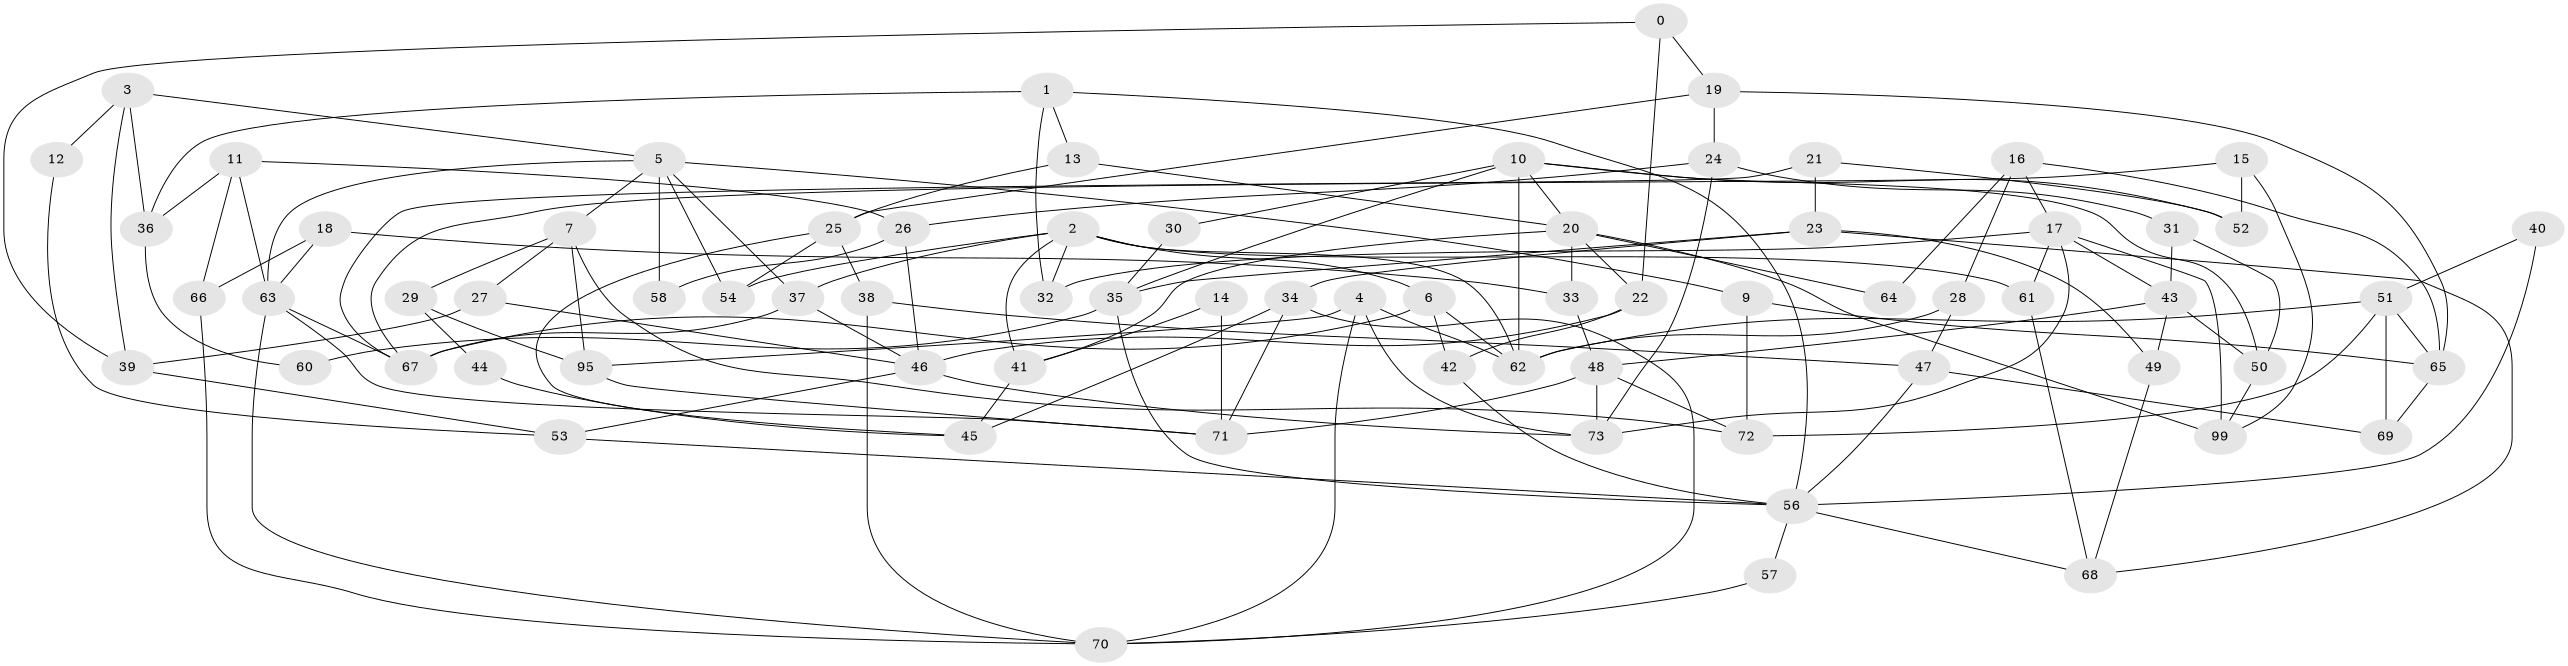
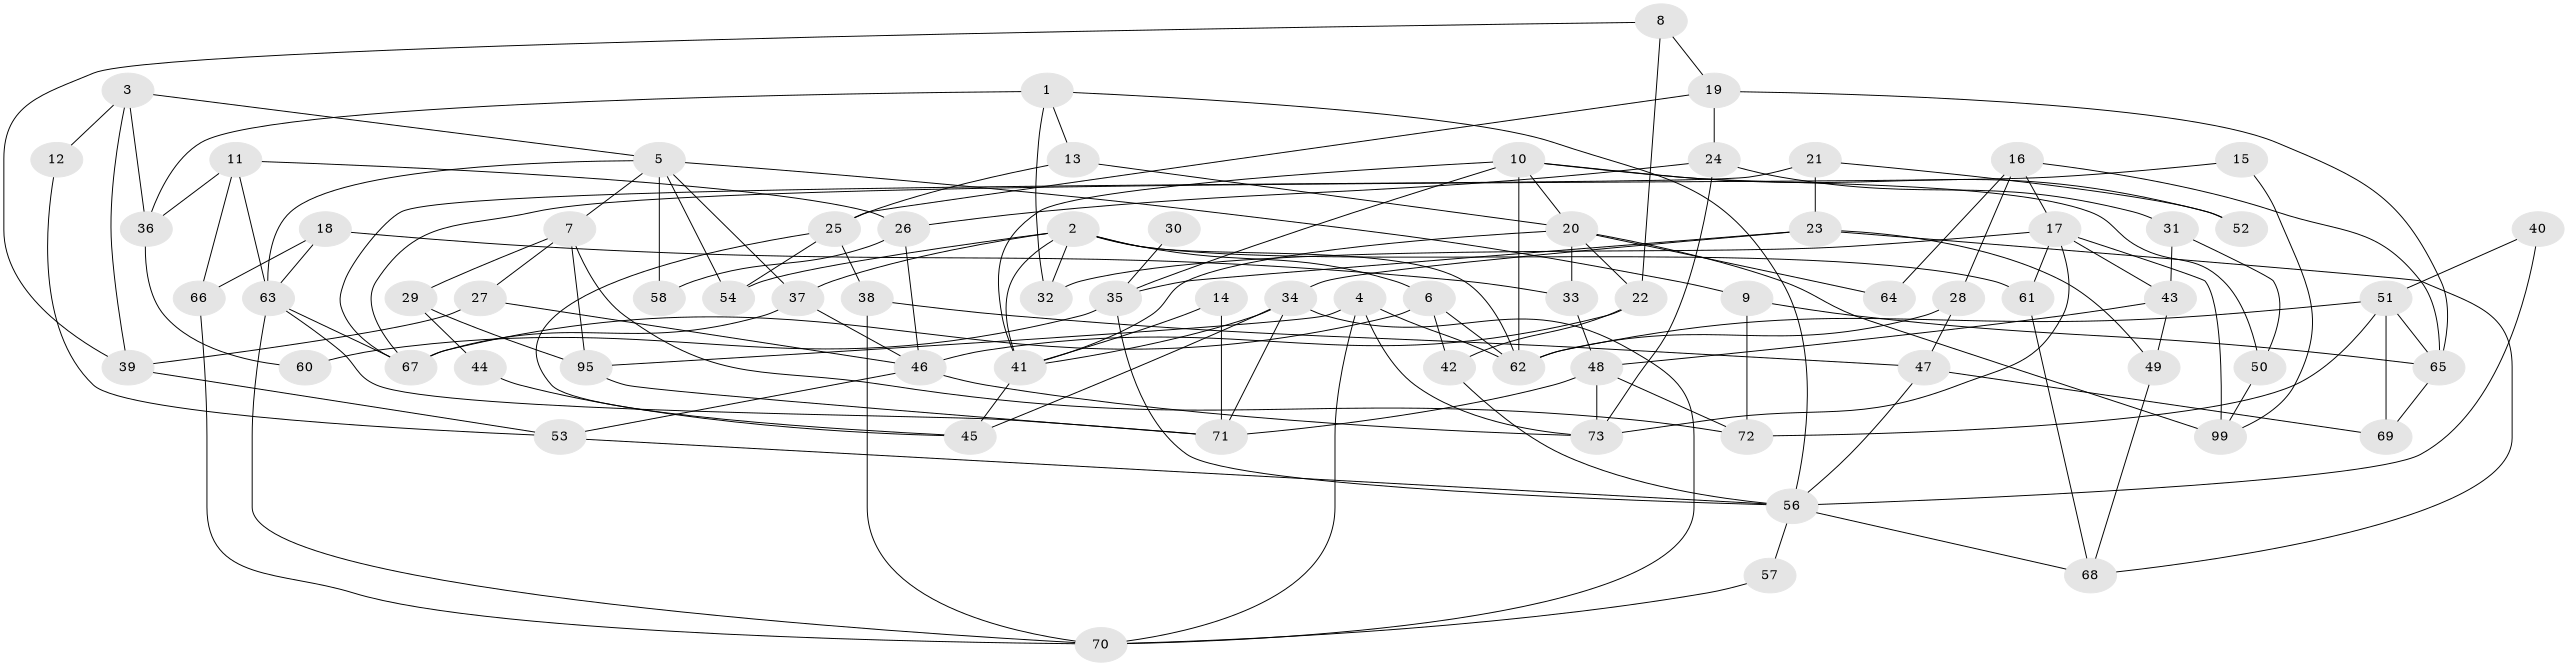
(1661, 21) -> (1661, 21)
(2242, 195) -> none
(1317, 200) -> (1126, 192)
(2212, 331) -> none
none -> (1160, 342)
